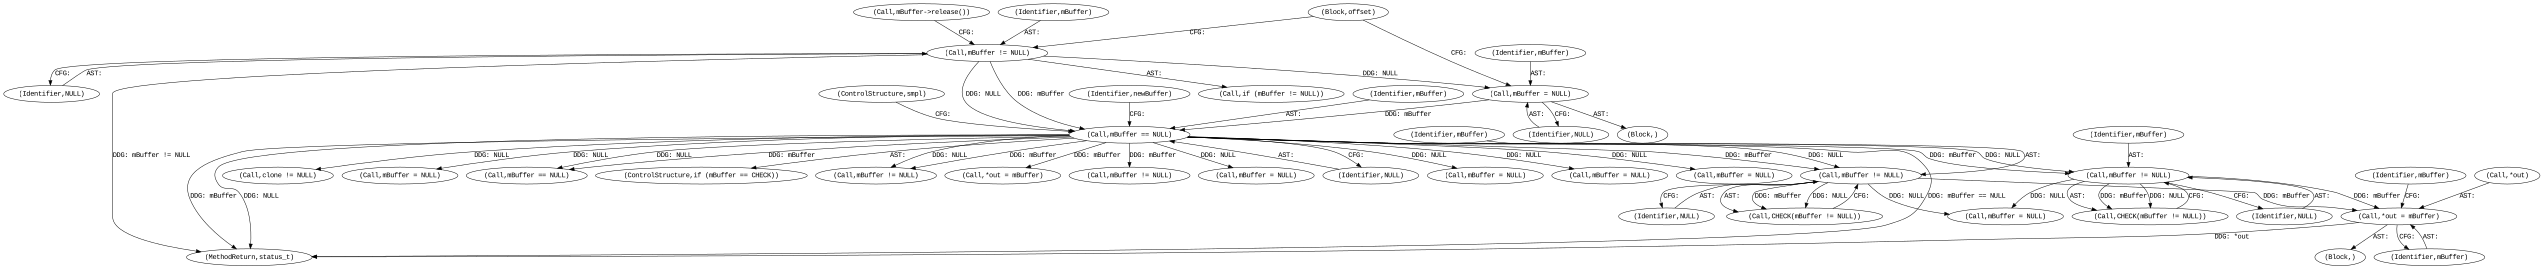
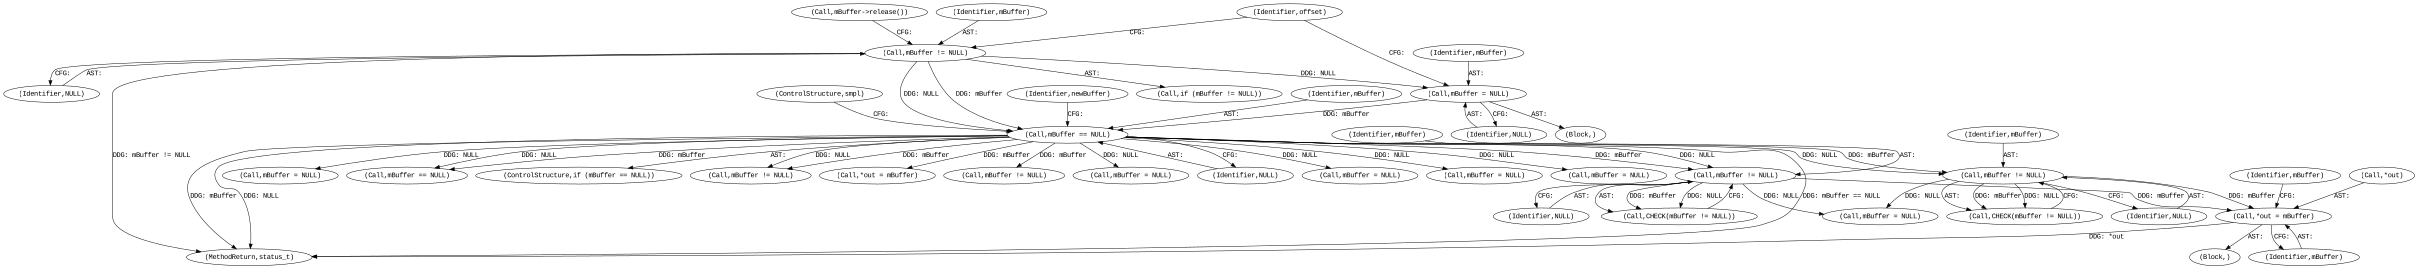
(1348, 12) -> (1290, 12)
(278, 176) -> none
(701, 176) -> (579, 176)
